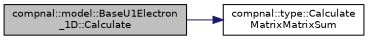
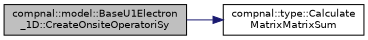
(95, 20) -> (95, 20)
